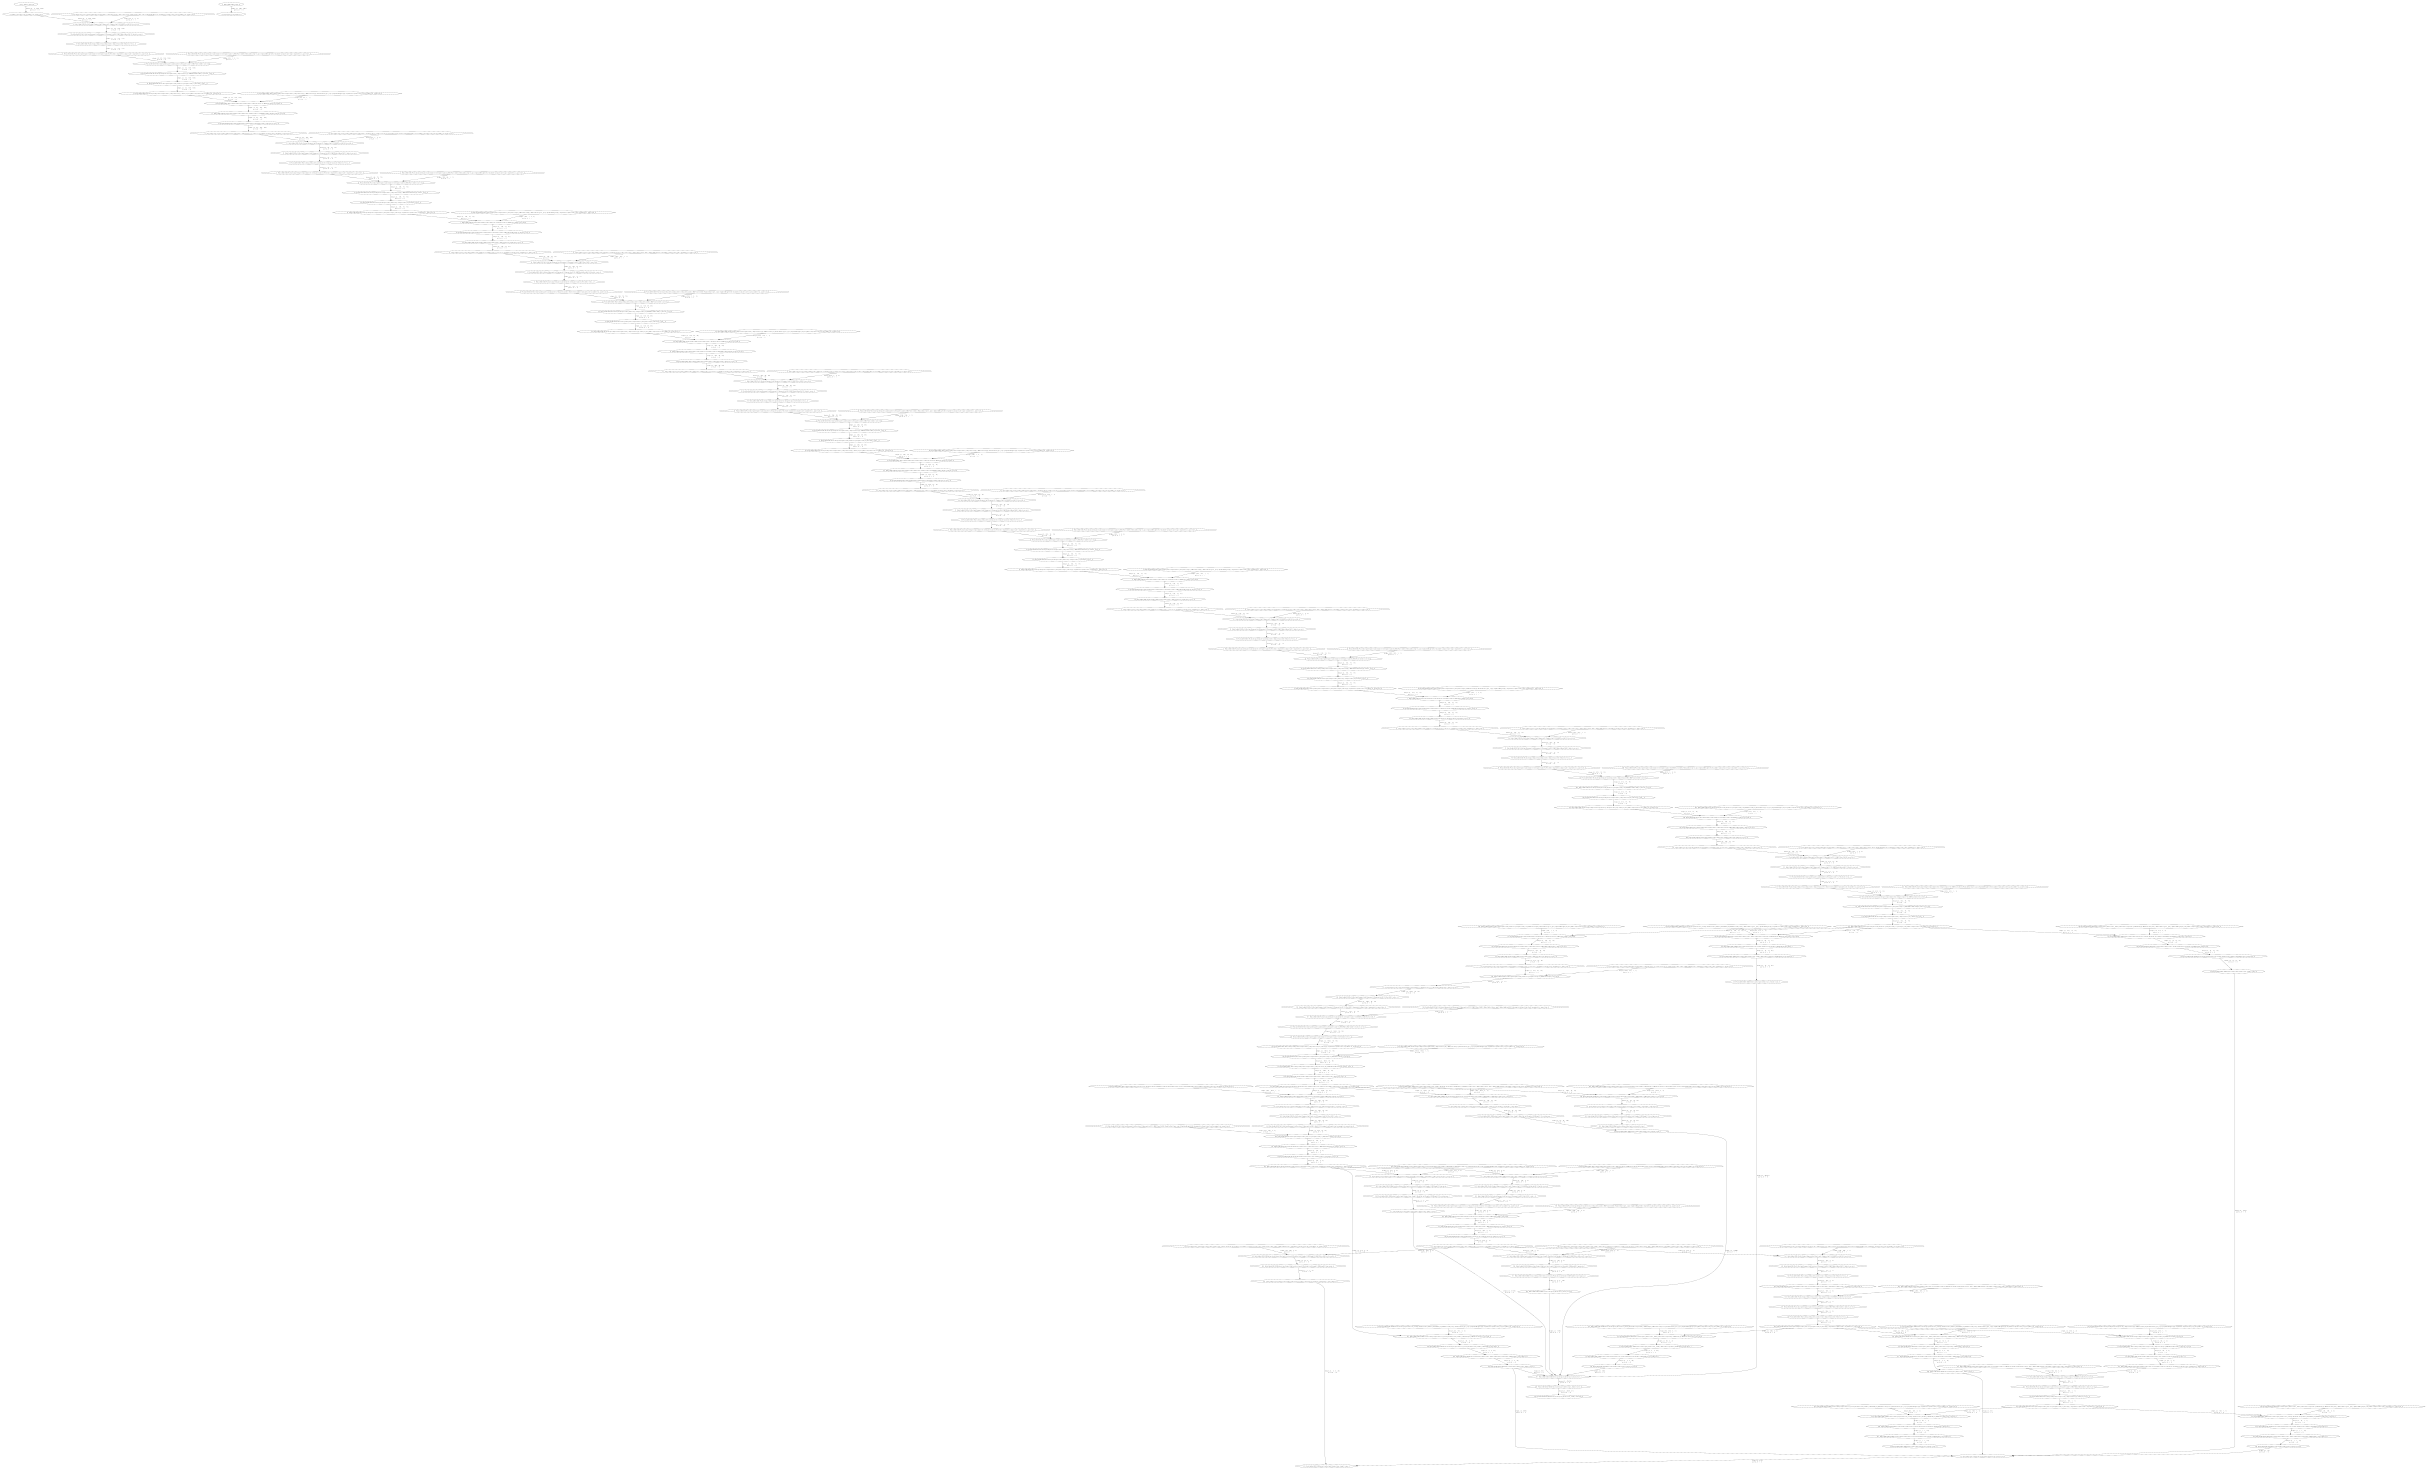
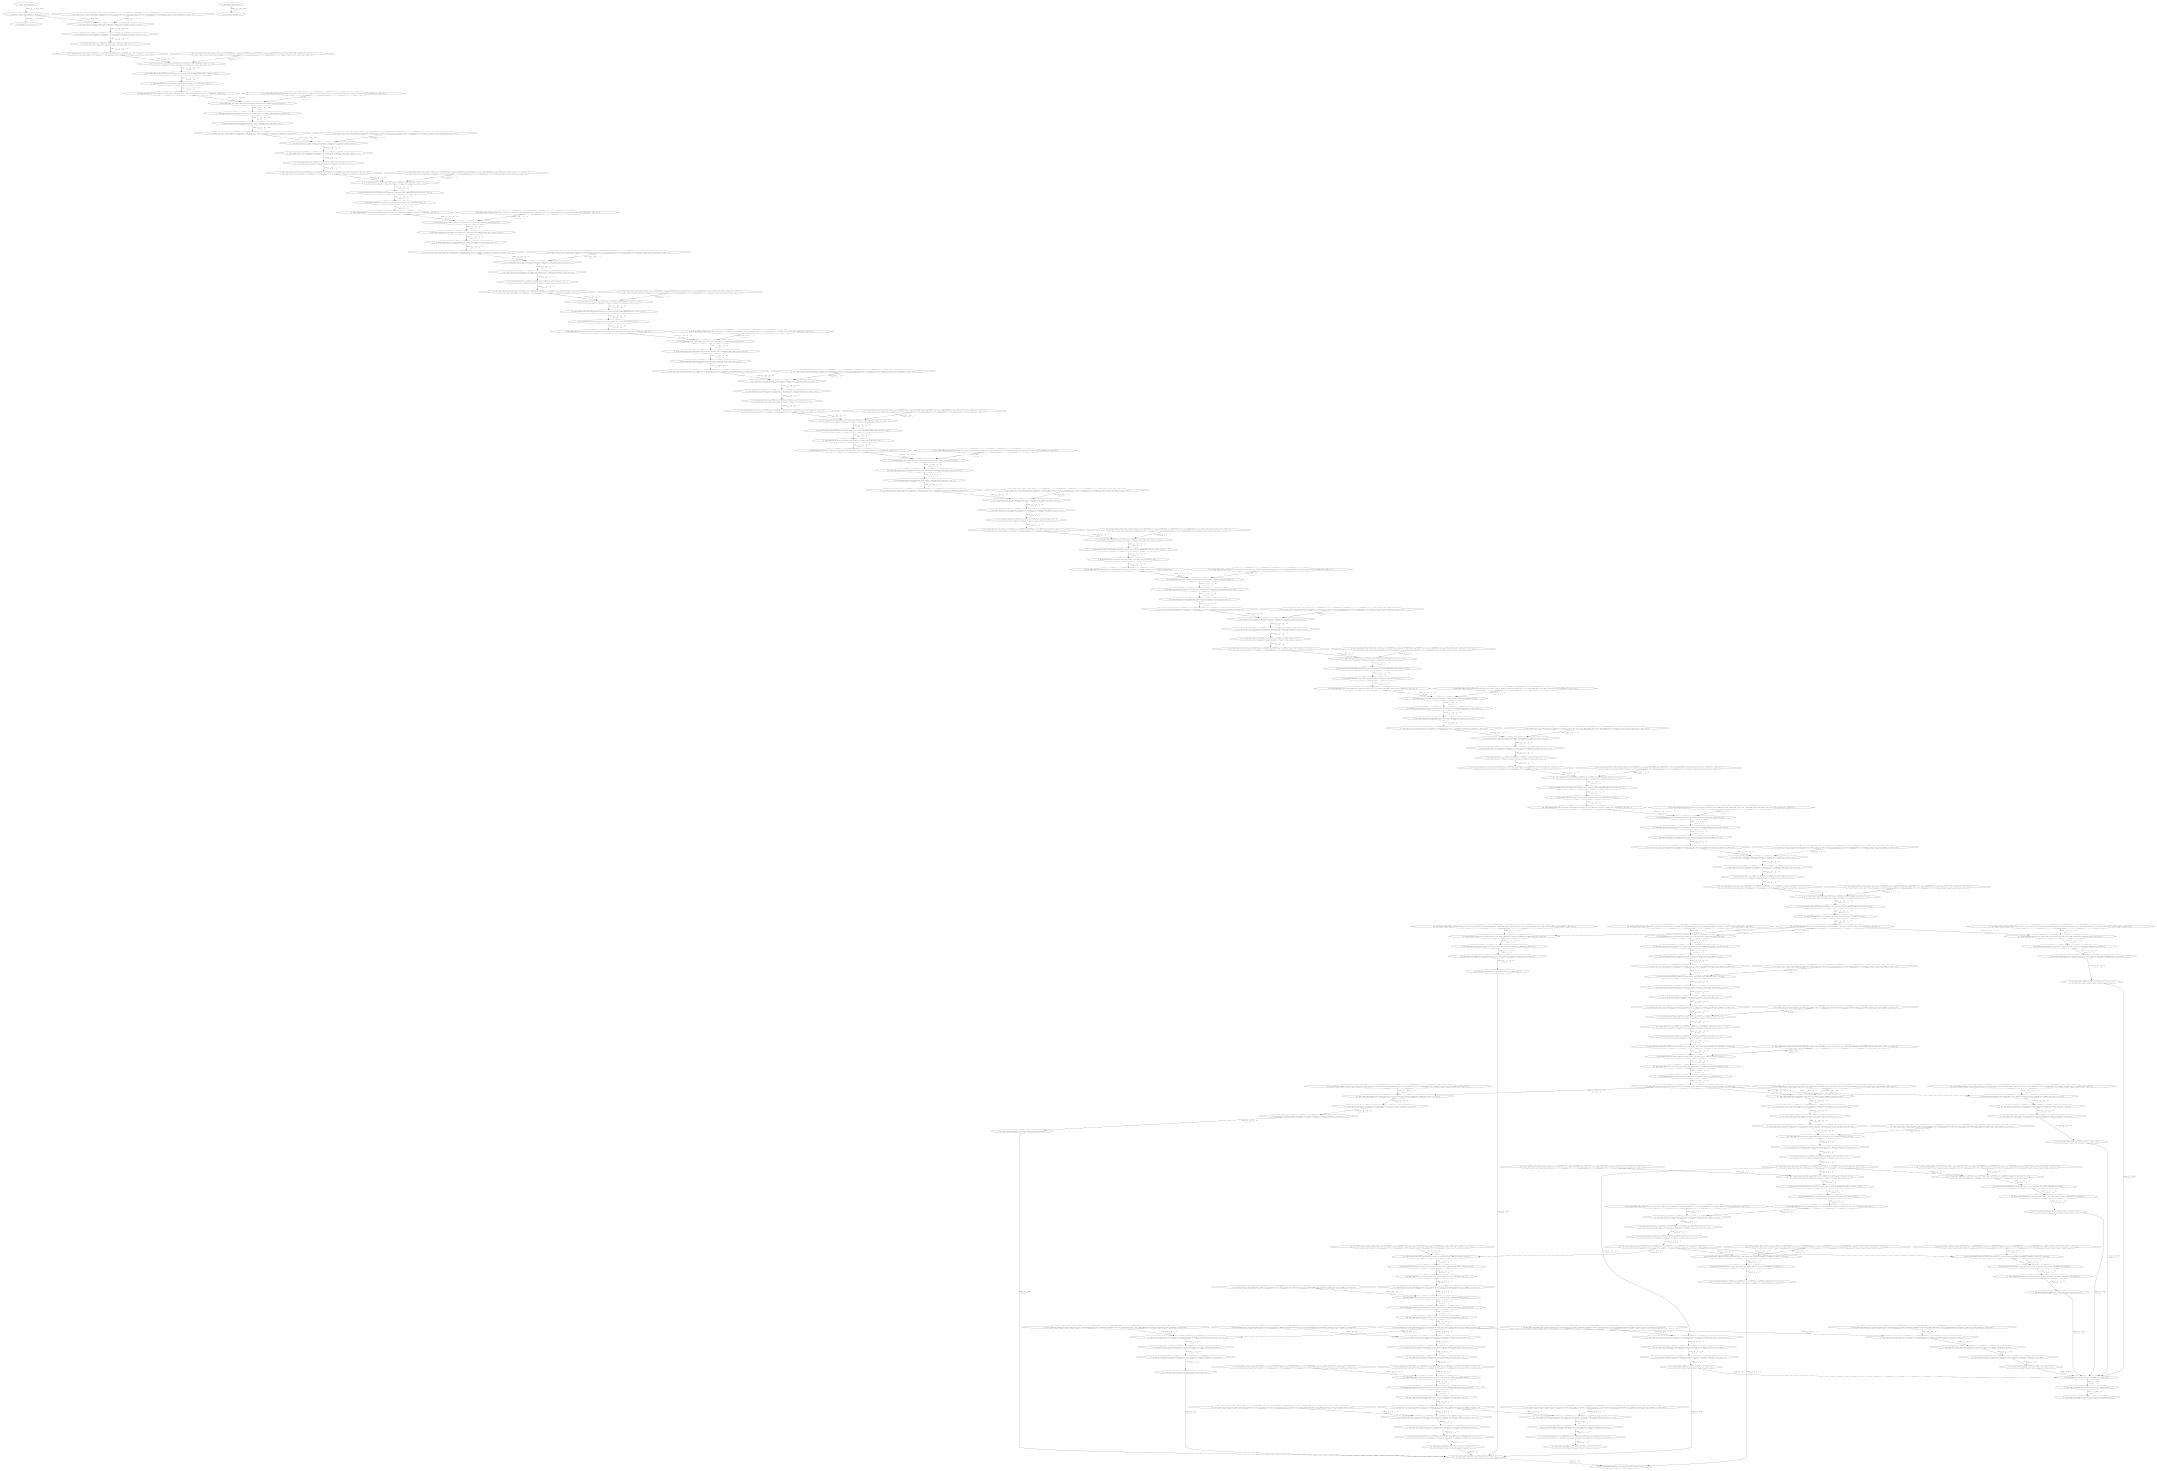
none -> (26, 24)
none -> (1075, 1451)
